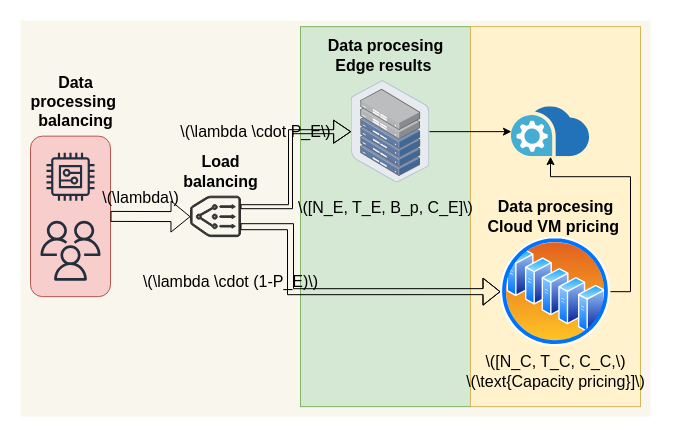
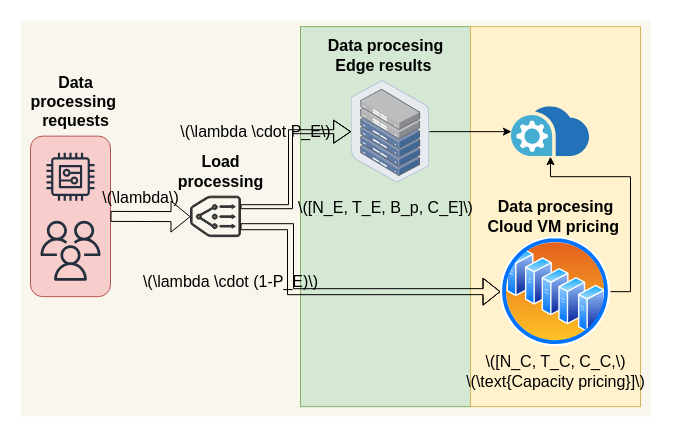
(76, 102) -> (76, 102)
(221, 172) -> (221, 172)
